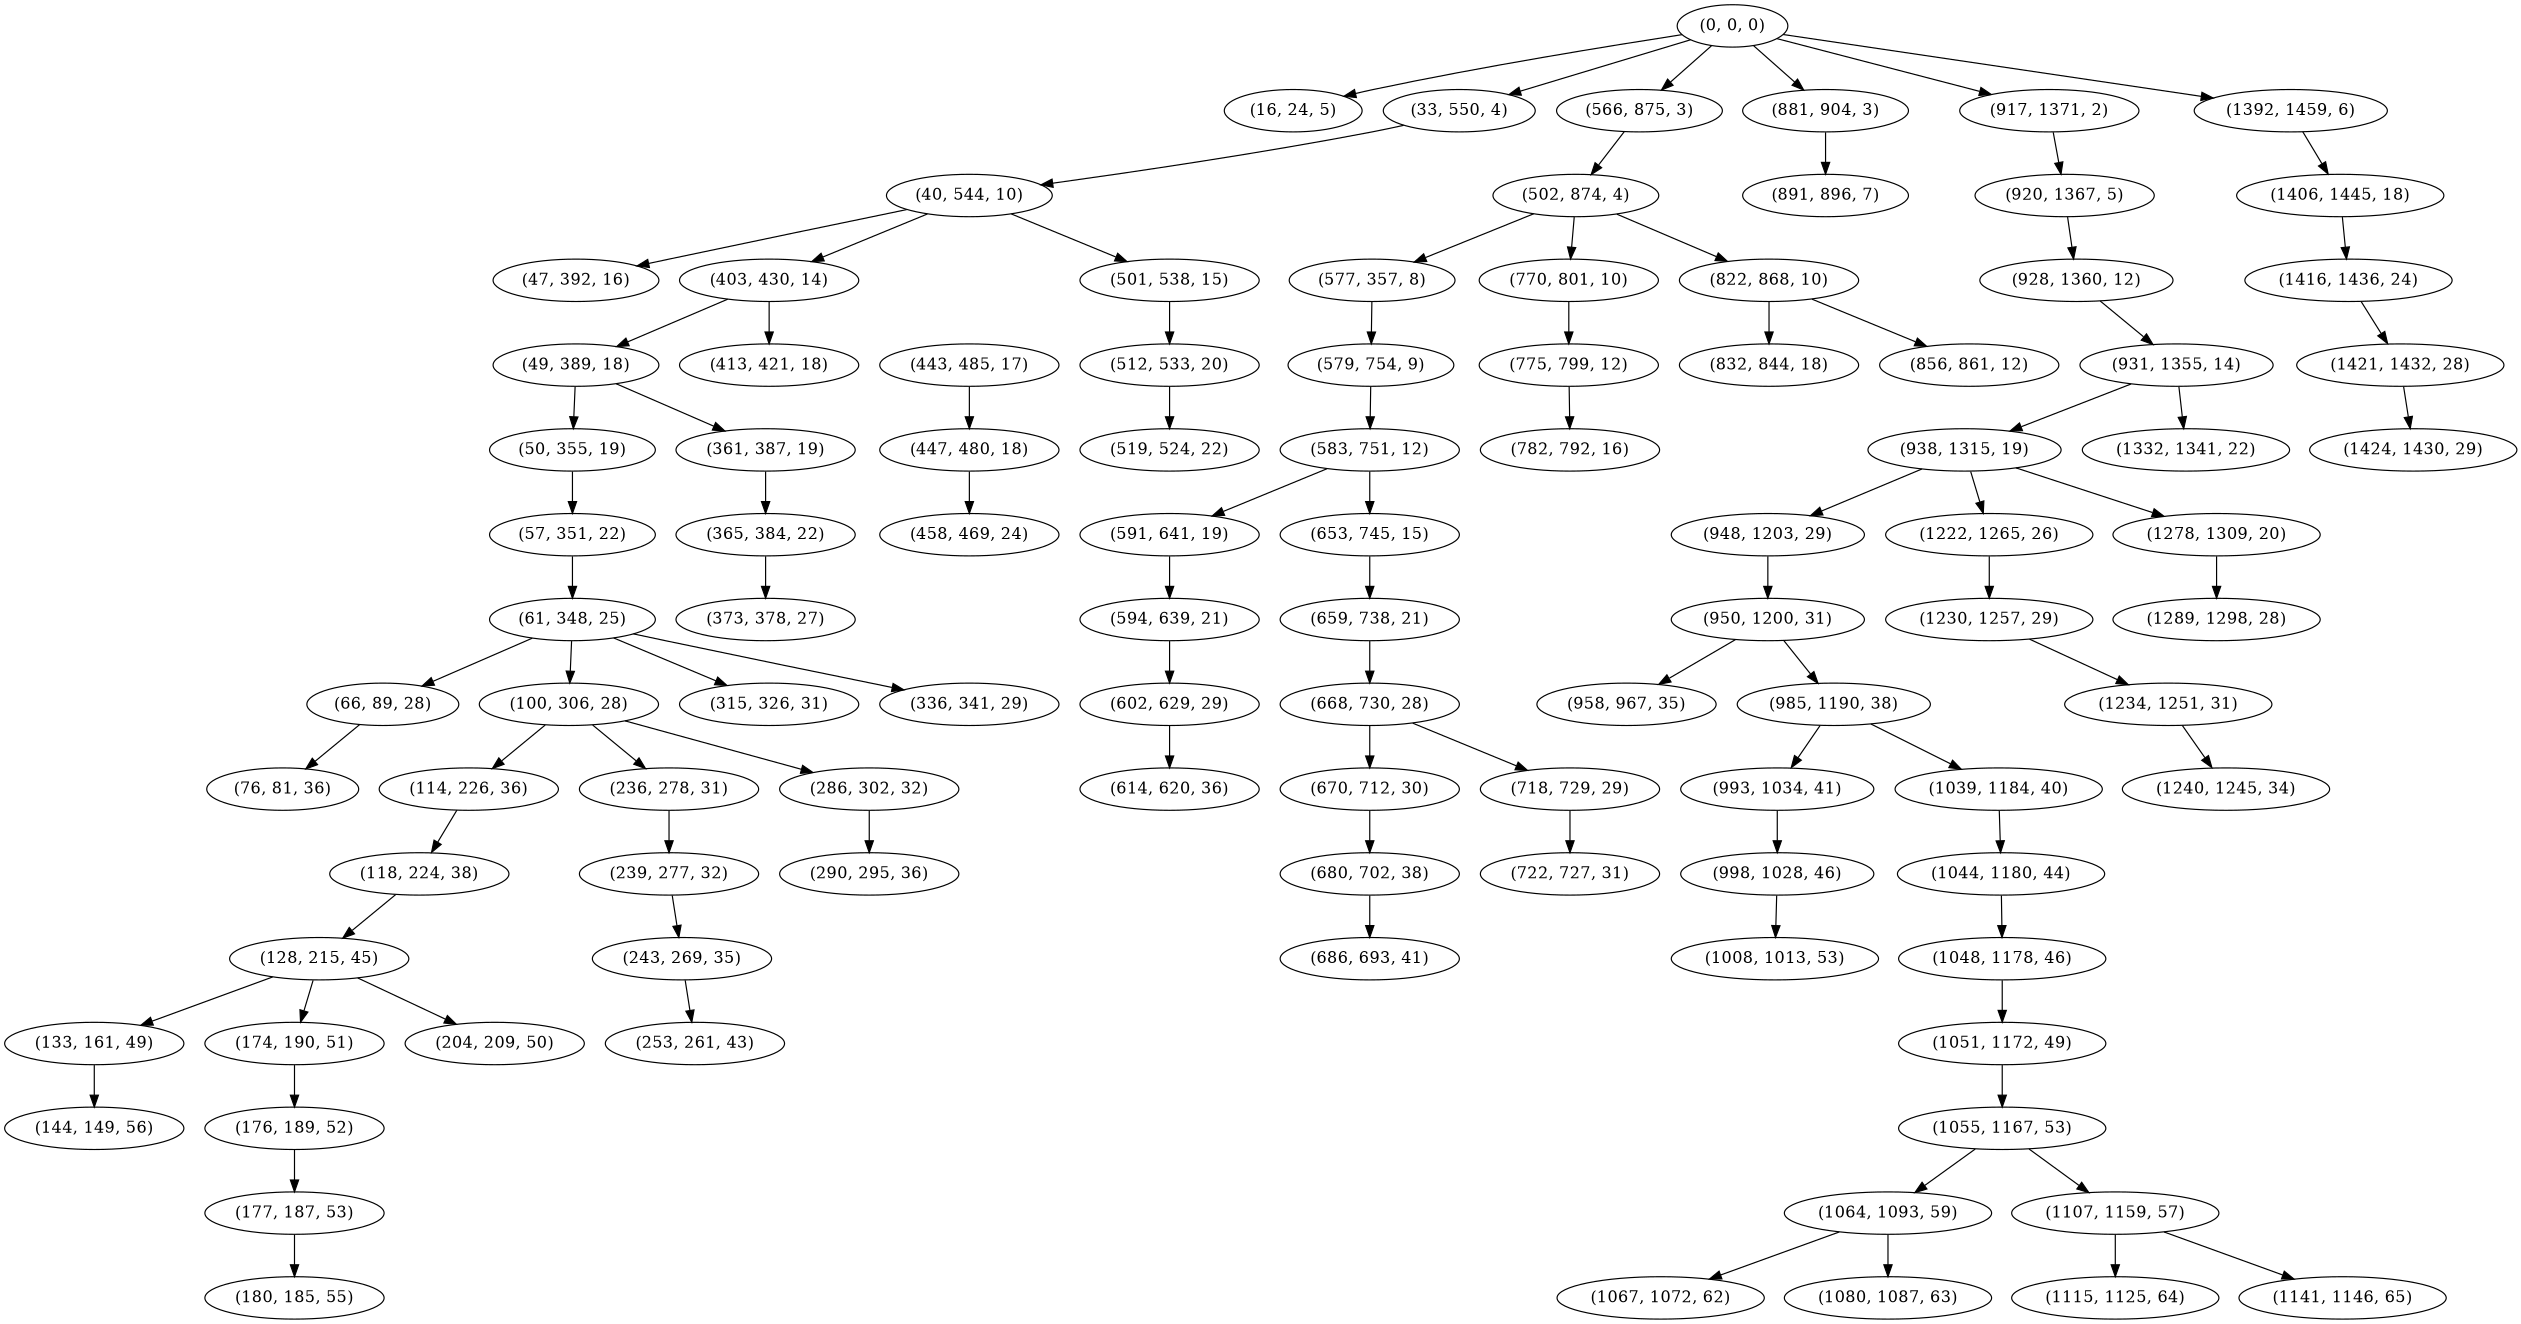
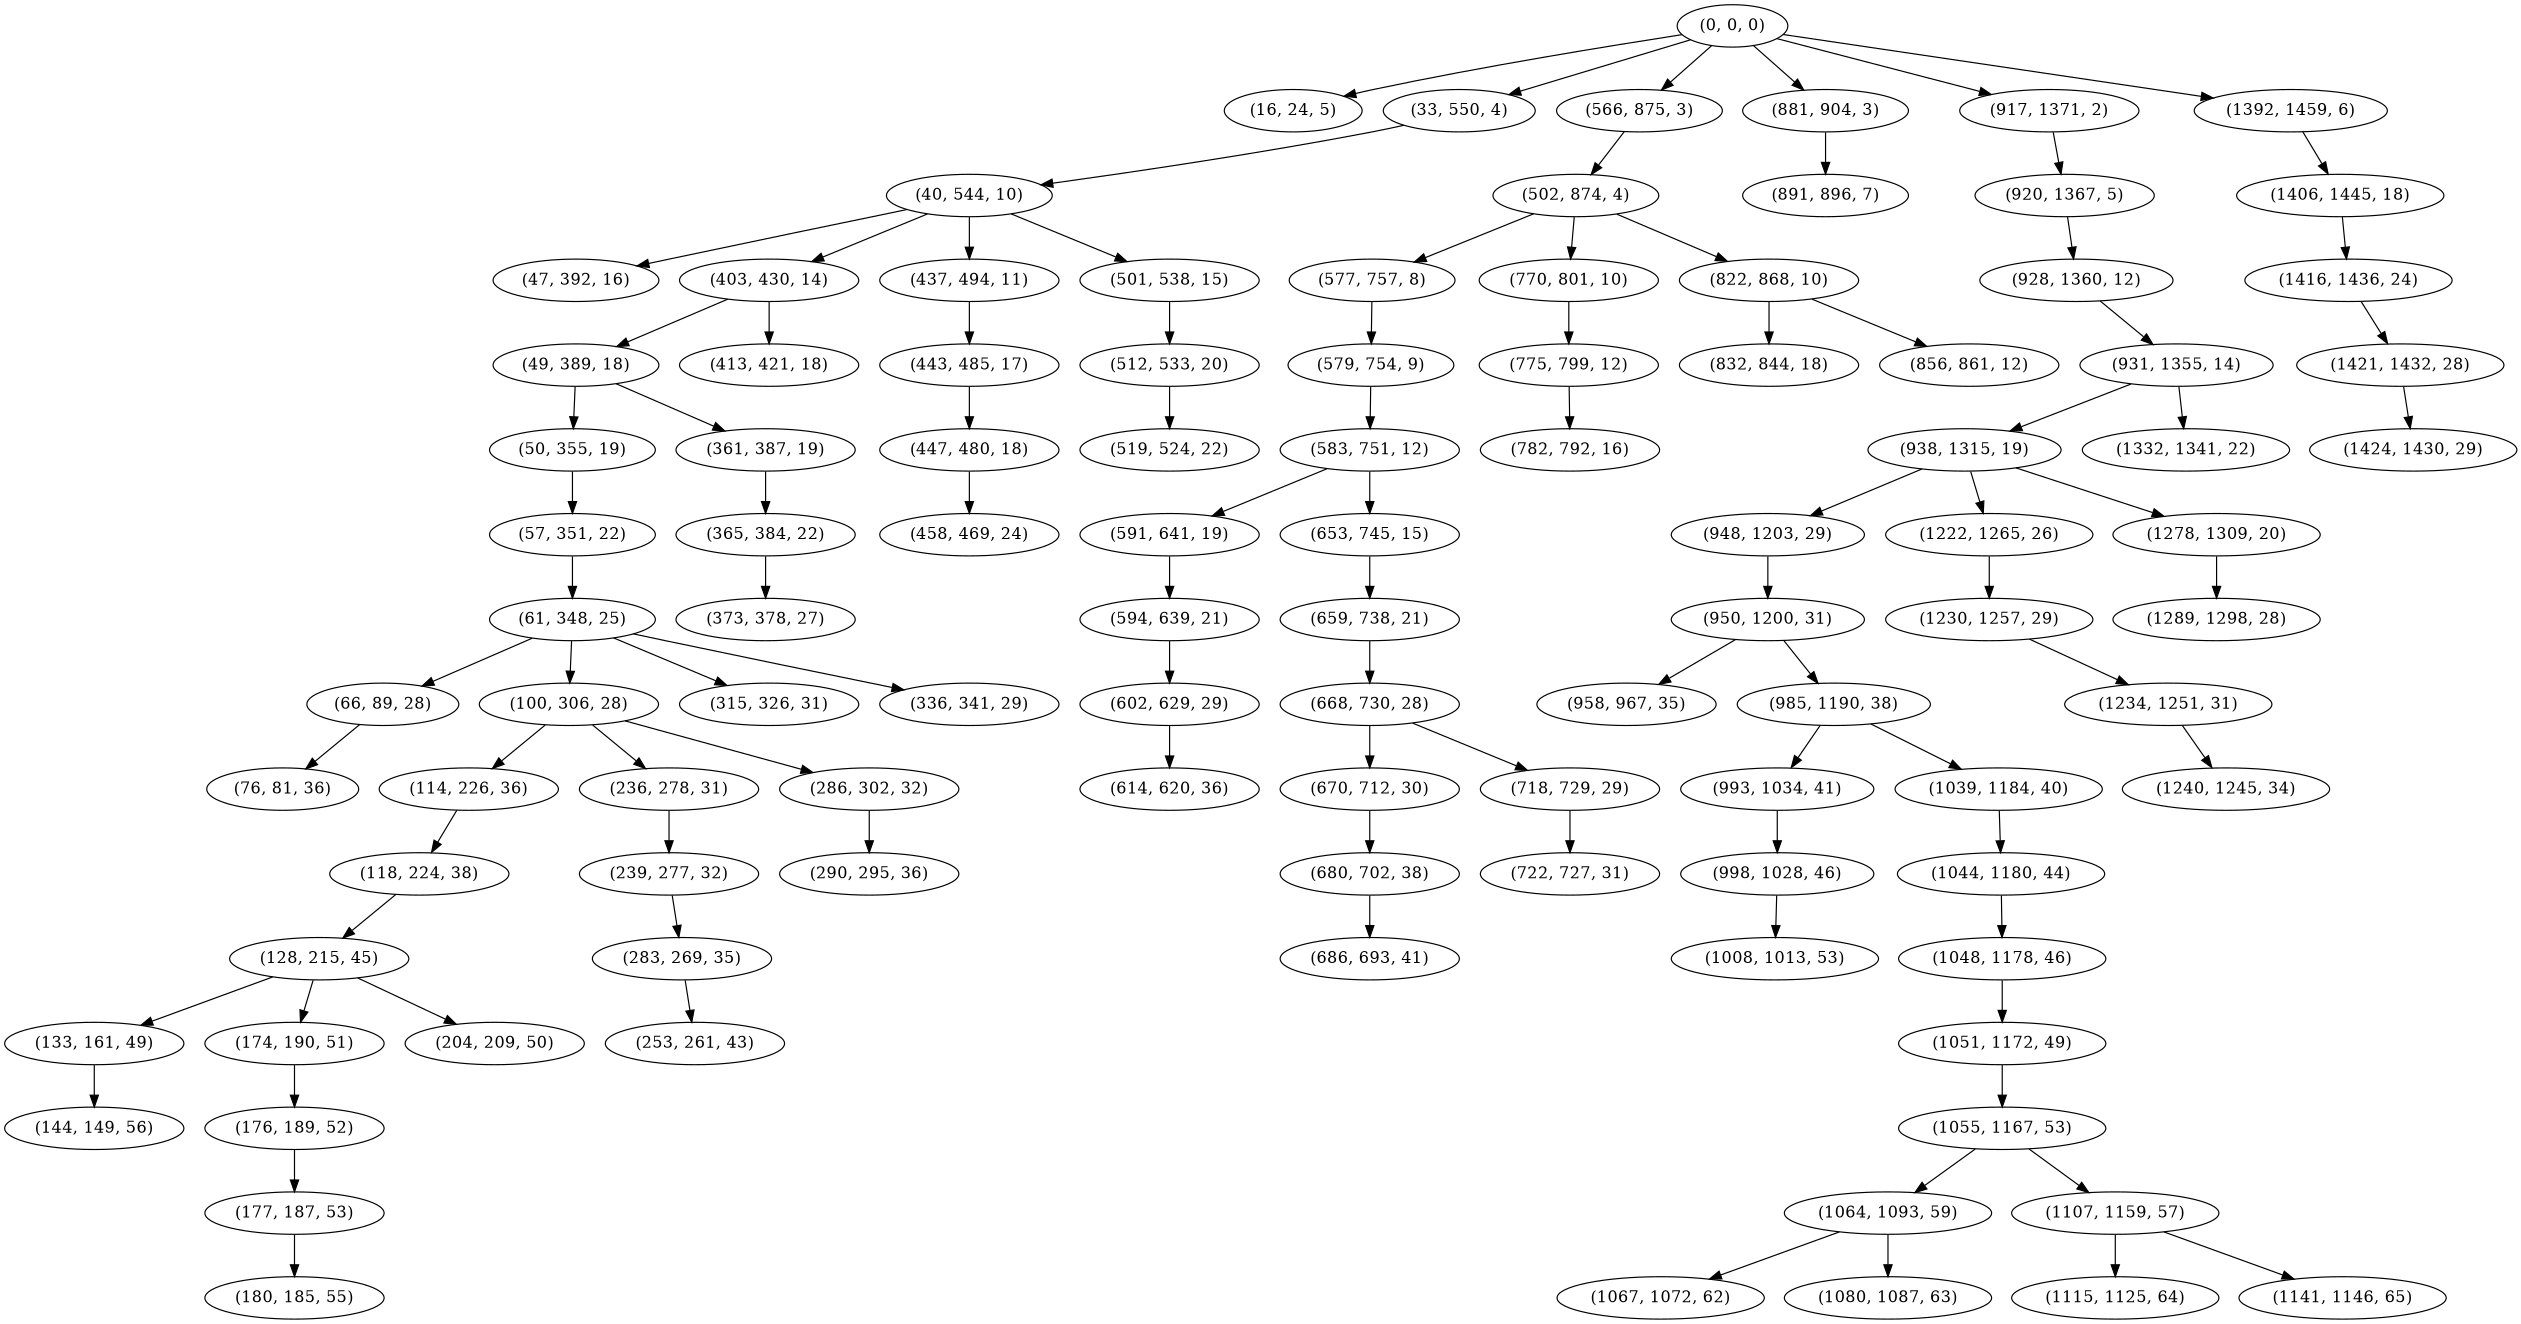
none -> (969, 280)
(1372, 280) -> (1372, 280)
(682, 959) -> (682, 959)
